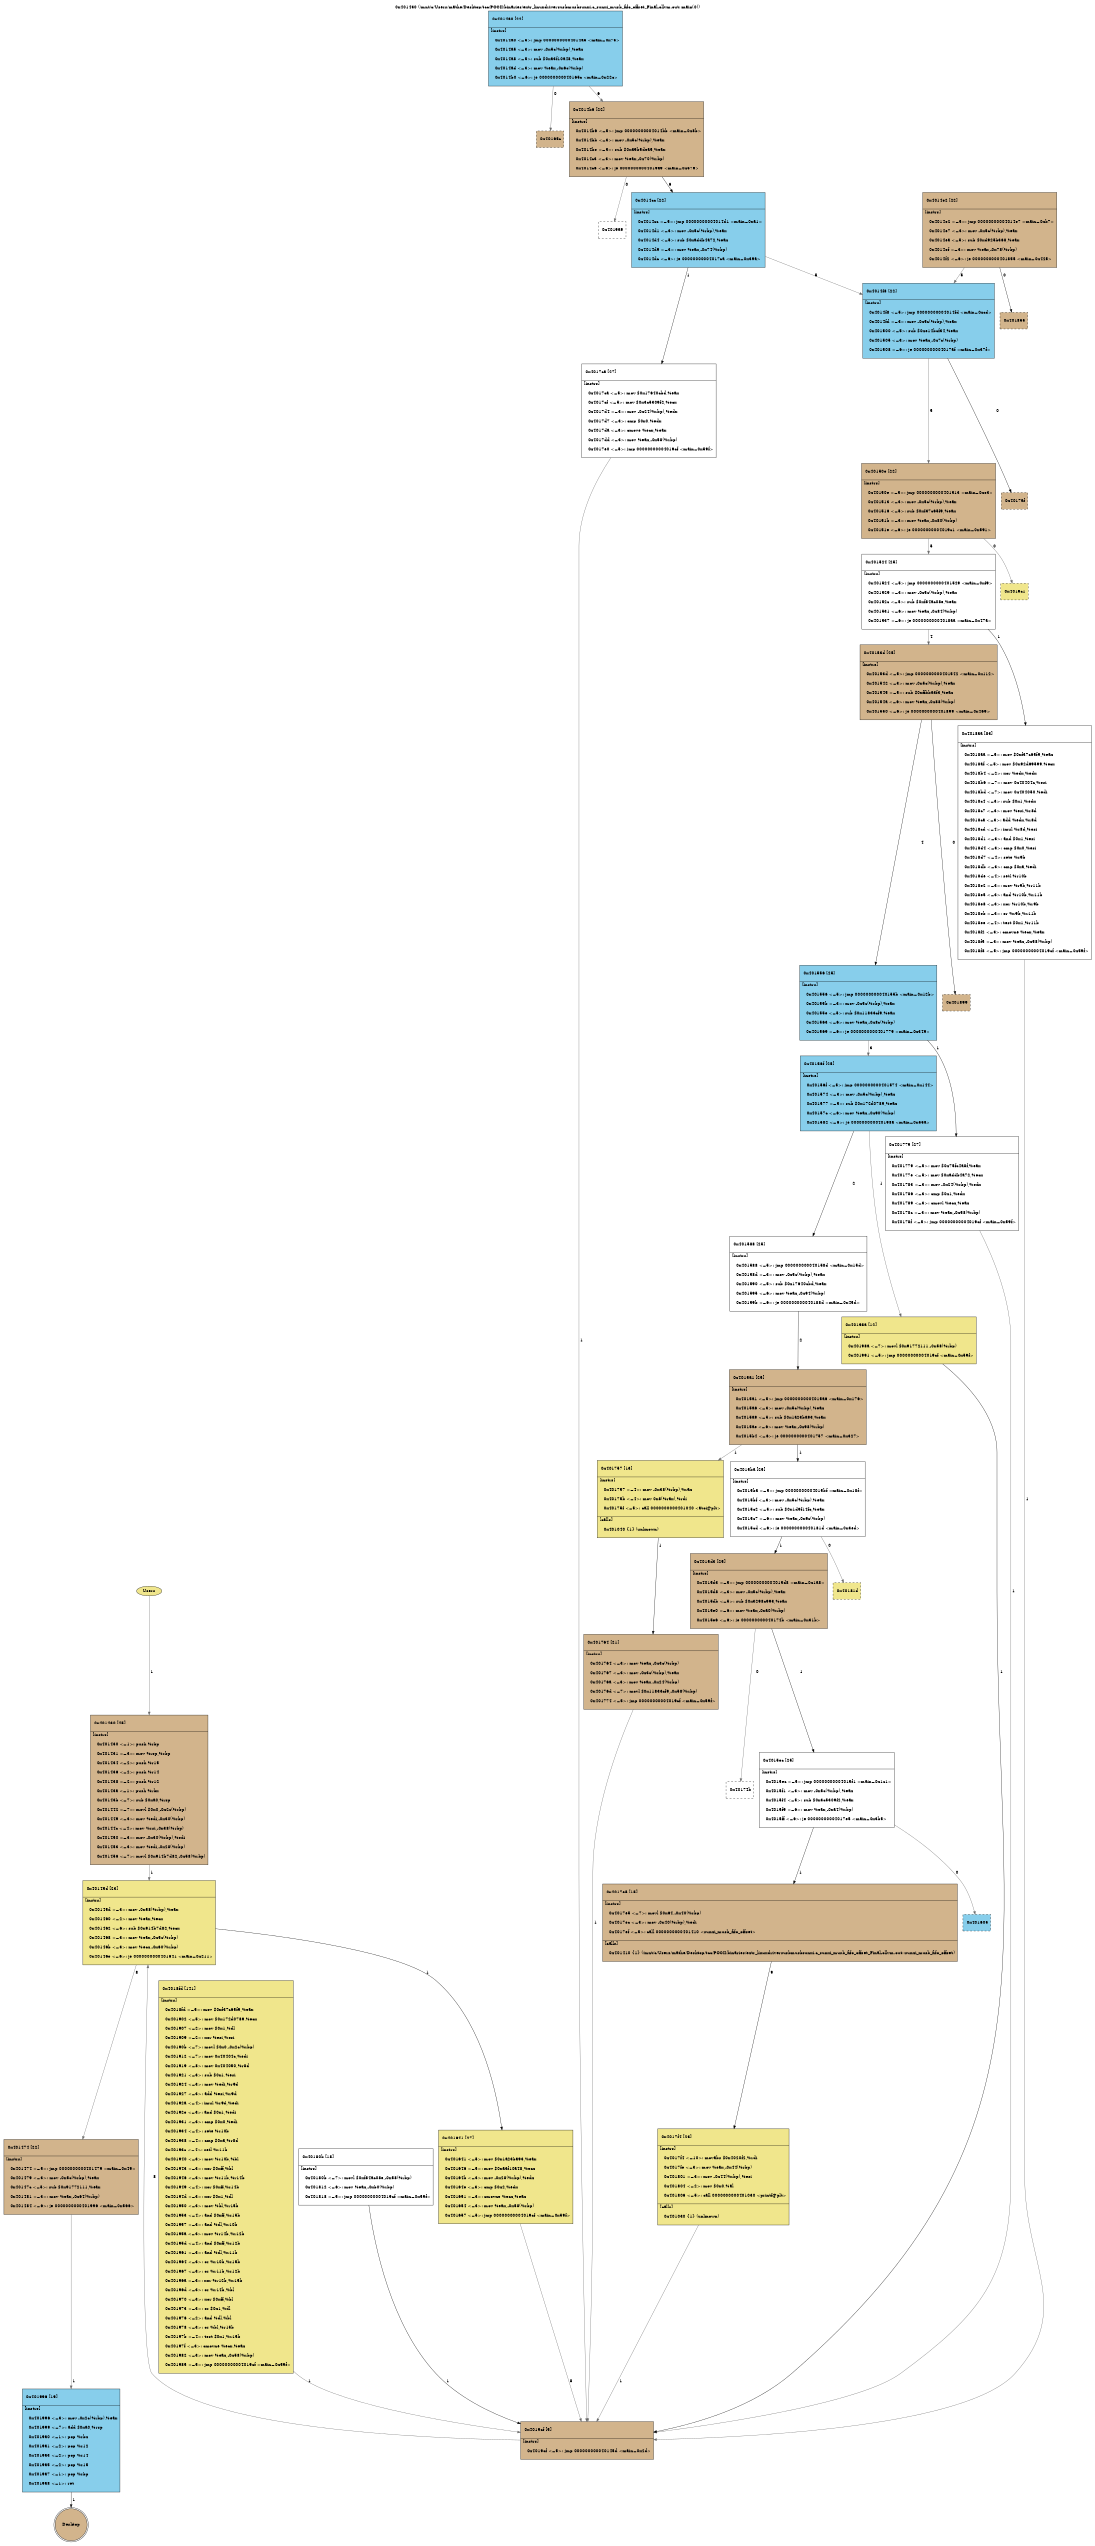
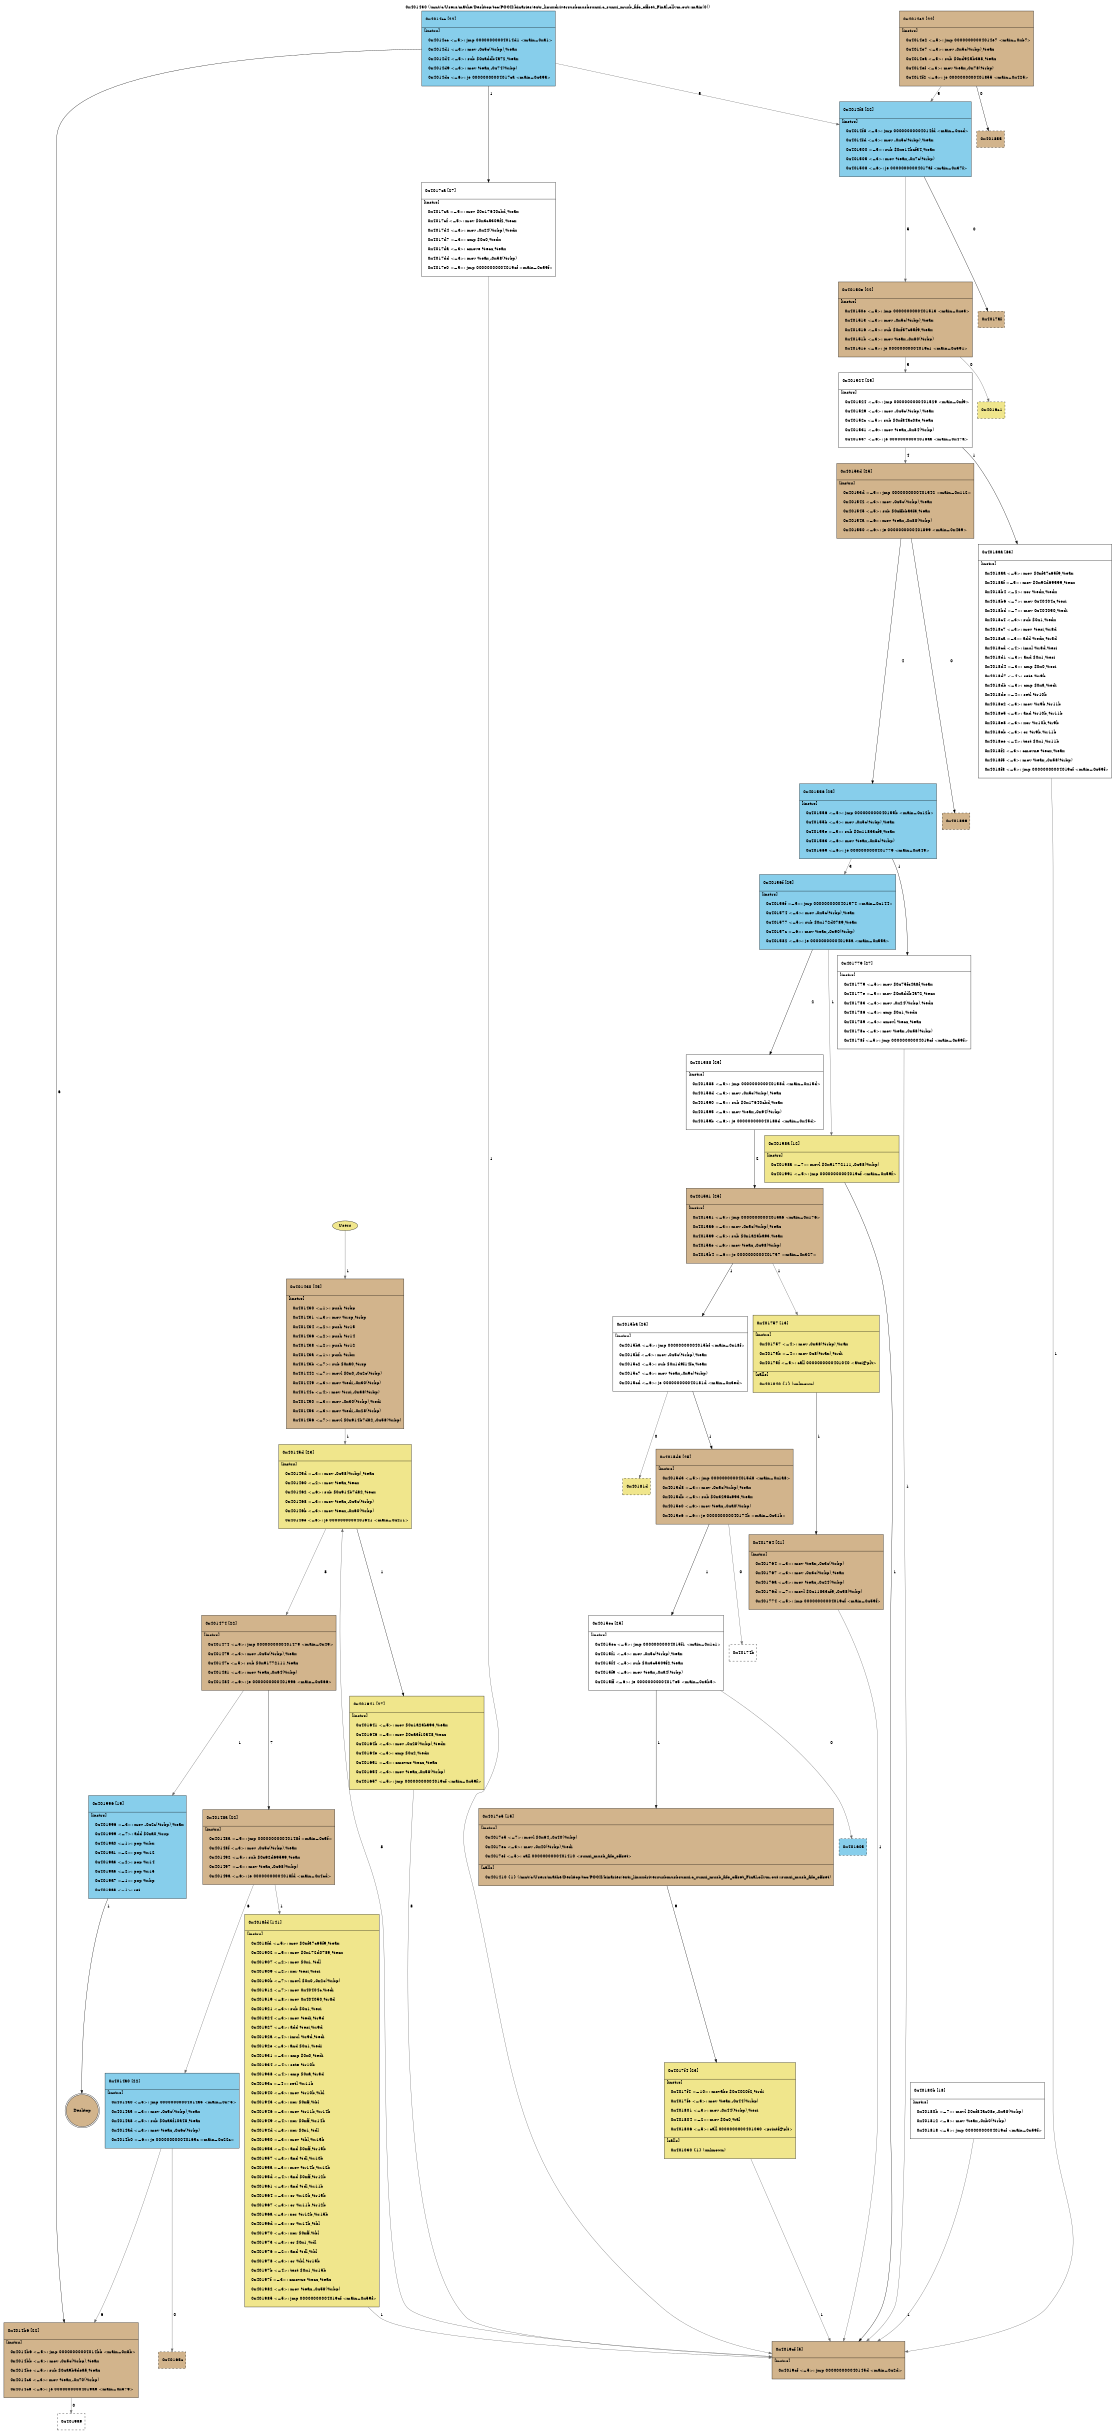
(667, 183) -> (57, 1033)
none -> (269, 1847)
(411, 2338) -> (944, 2248)
